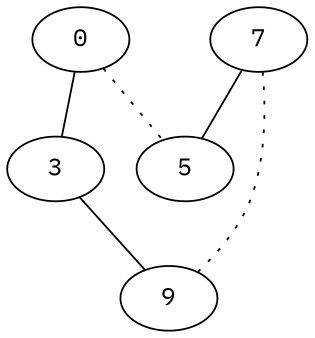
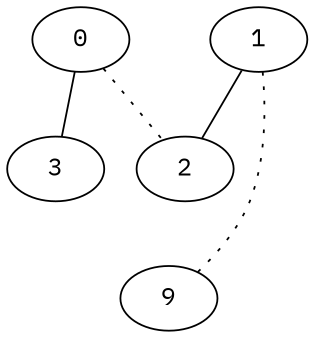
(259, 40) -> (259, 40)
(185, 169) -> (185, 169)
(112, 234) -> none
